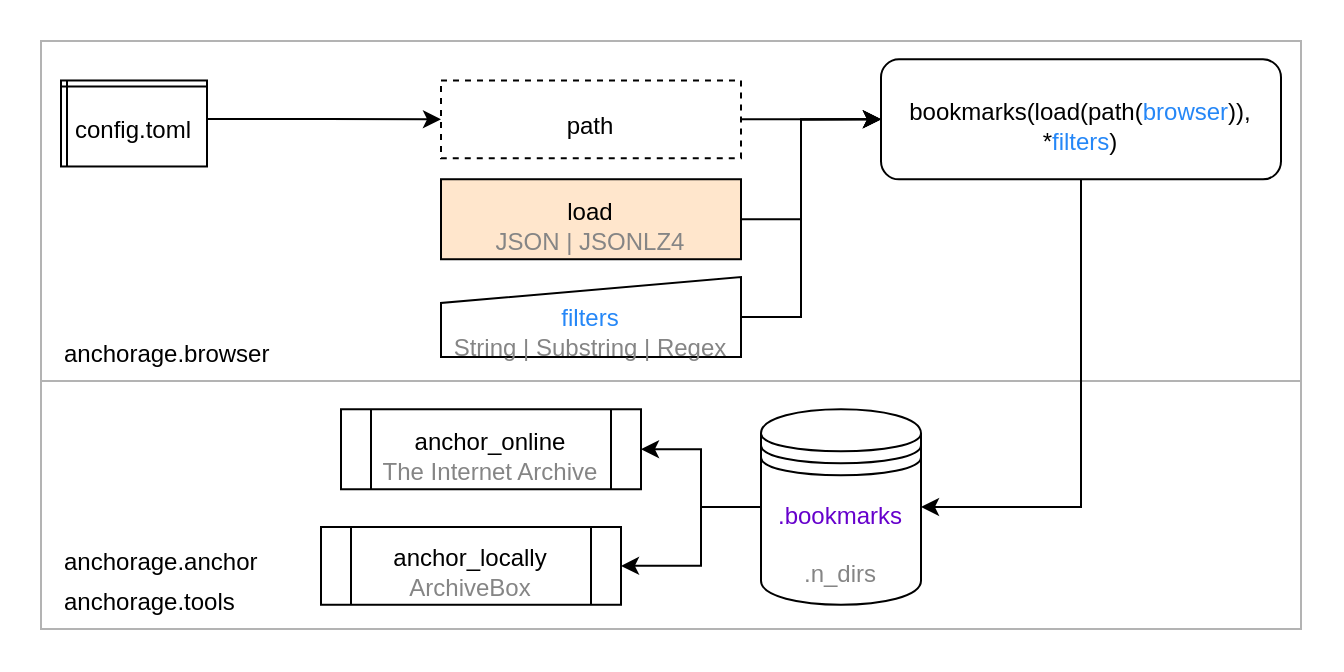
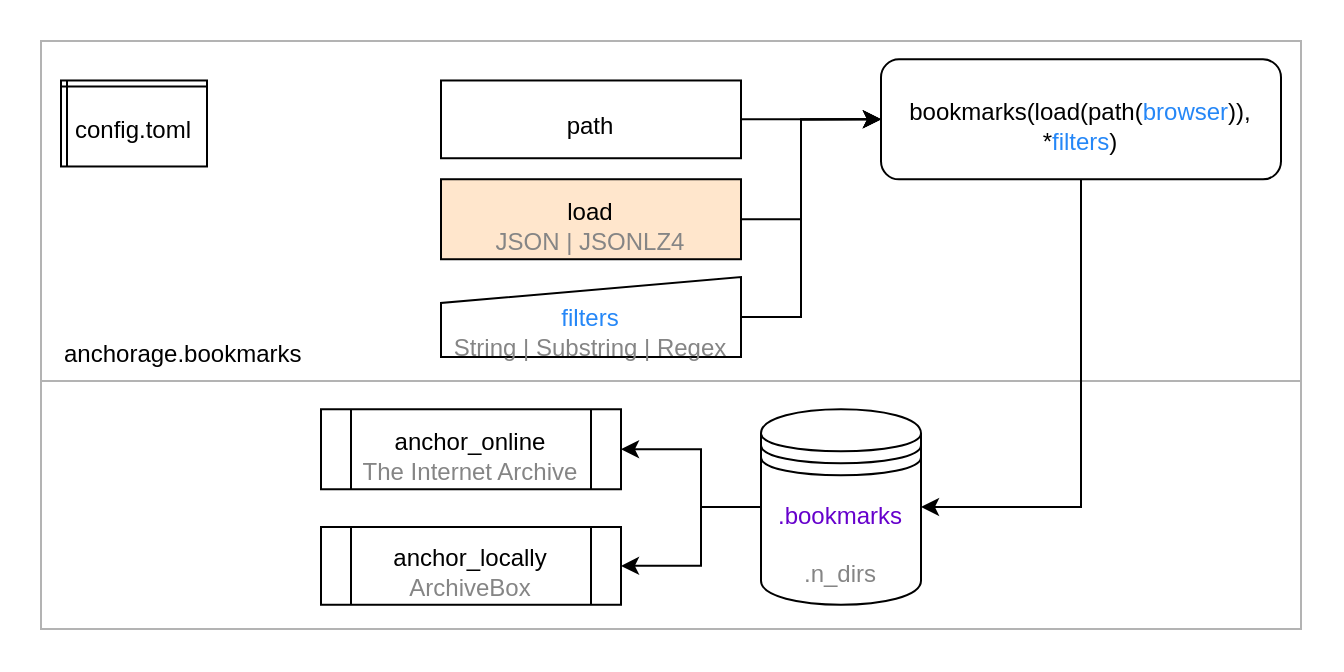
(316, 119) -> none
(591, 119) -> (591, 119)
(176, 355) -> (190, 355)
(491, 449) -> (471, 449)
(191, 563) -> none
(191, 603) -> none
